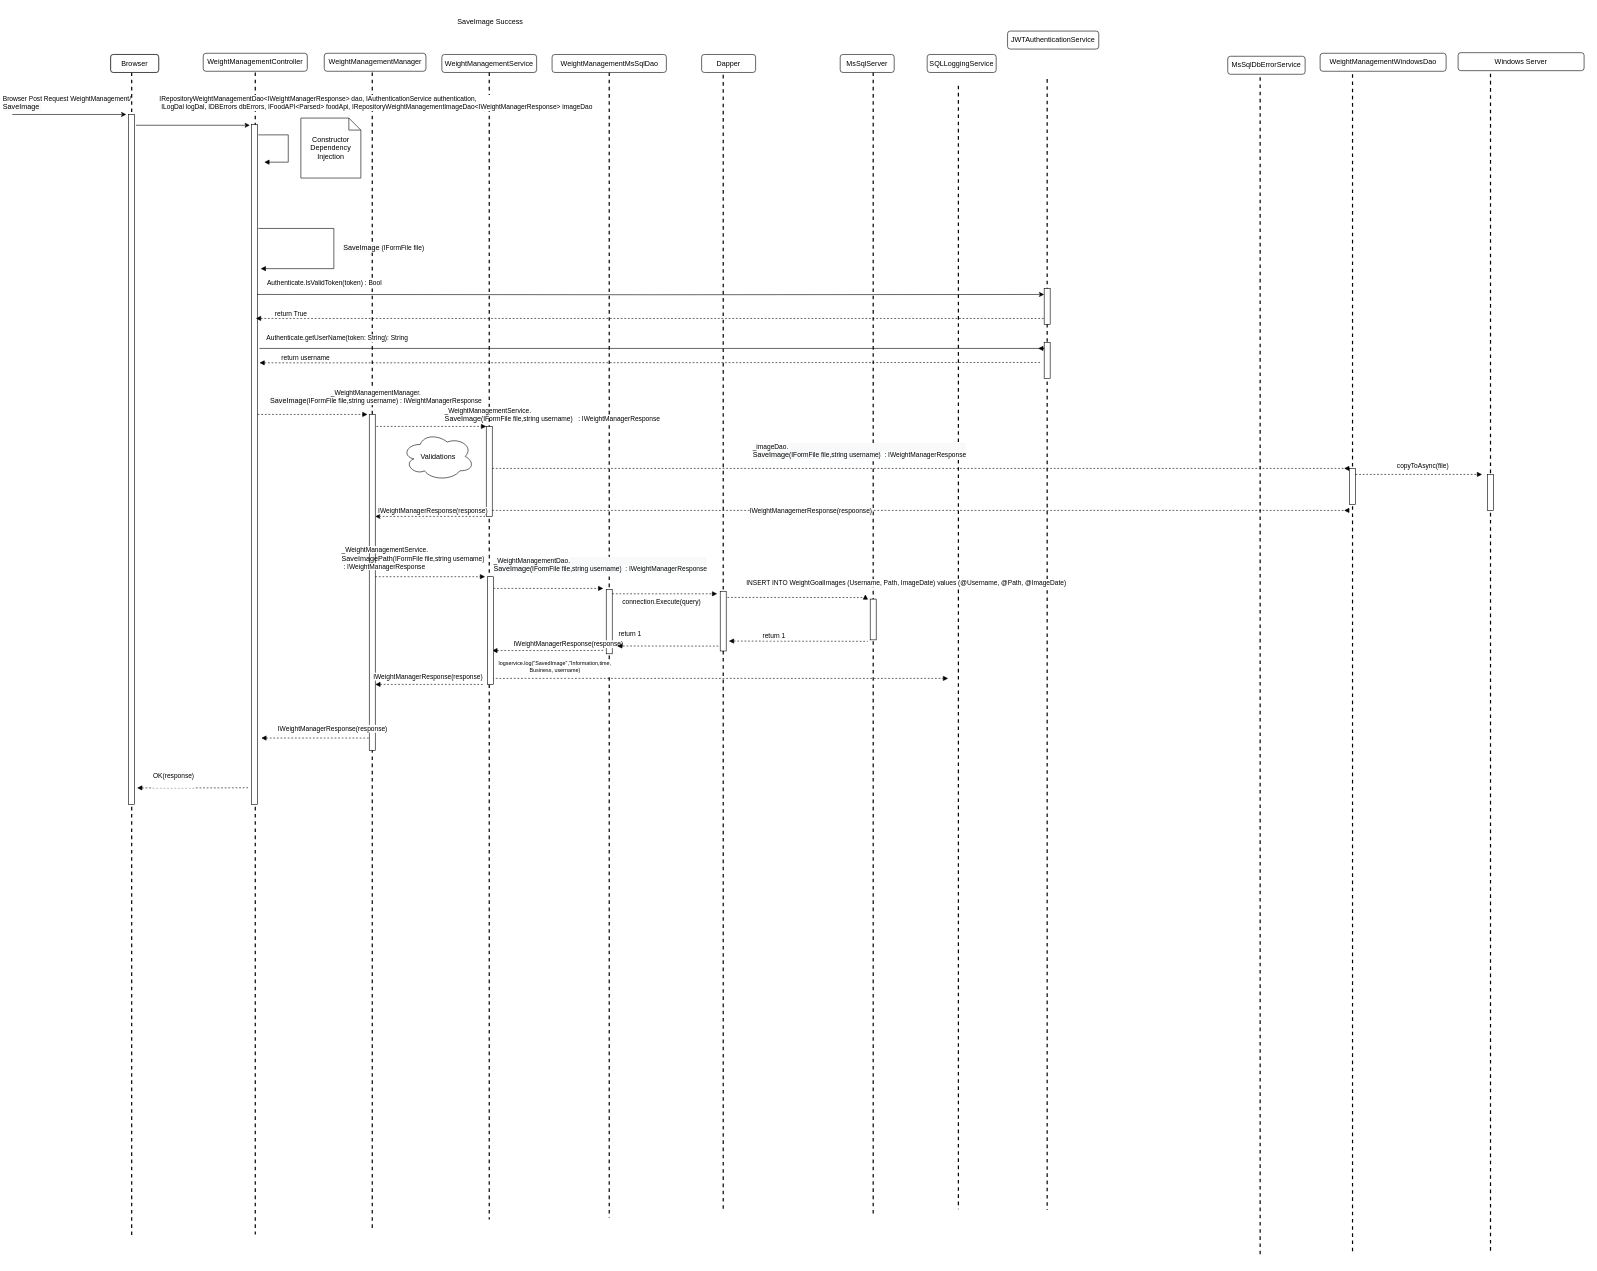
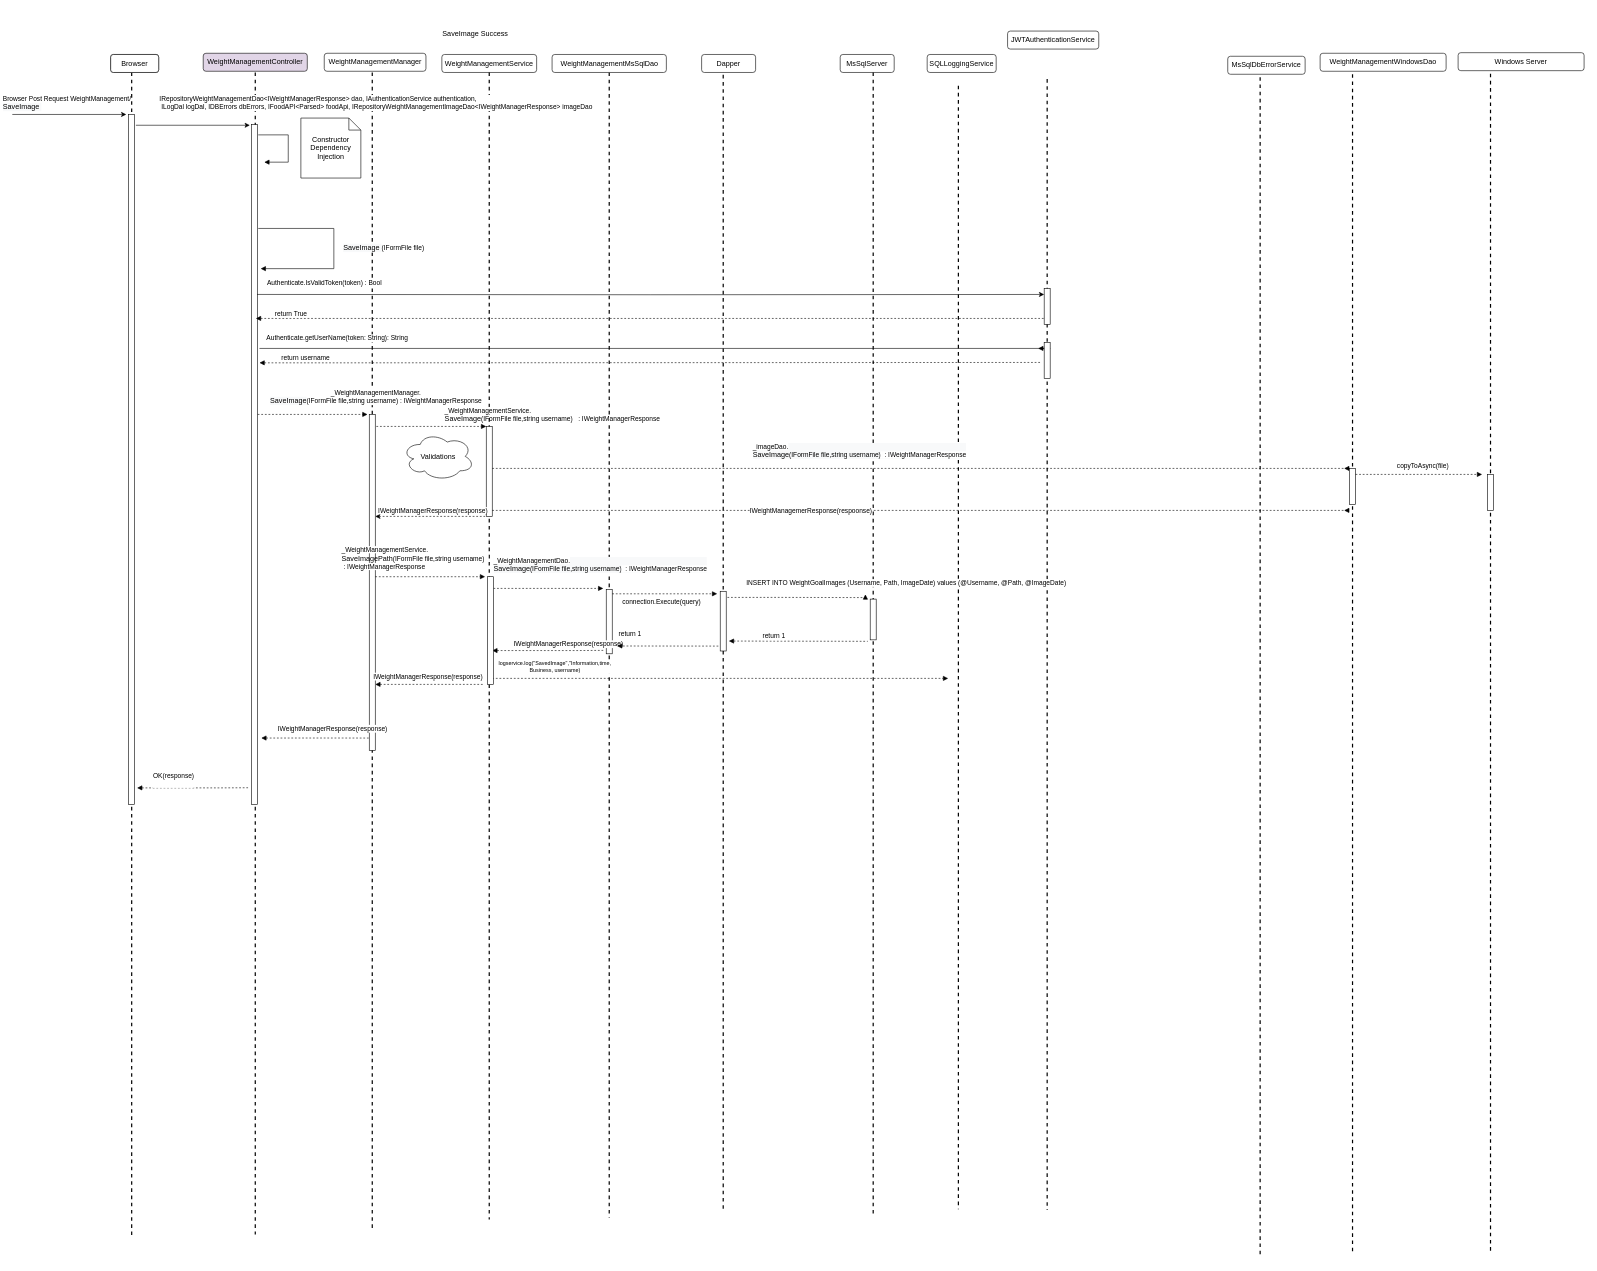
(491, 21) -> (476, 33)
(255, 62) -> (255, 62)
